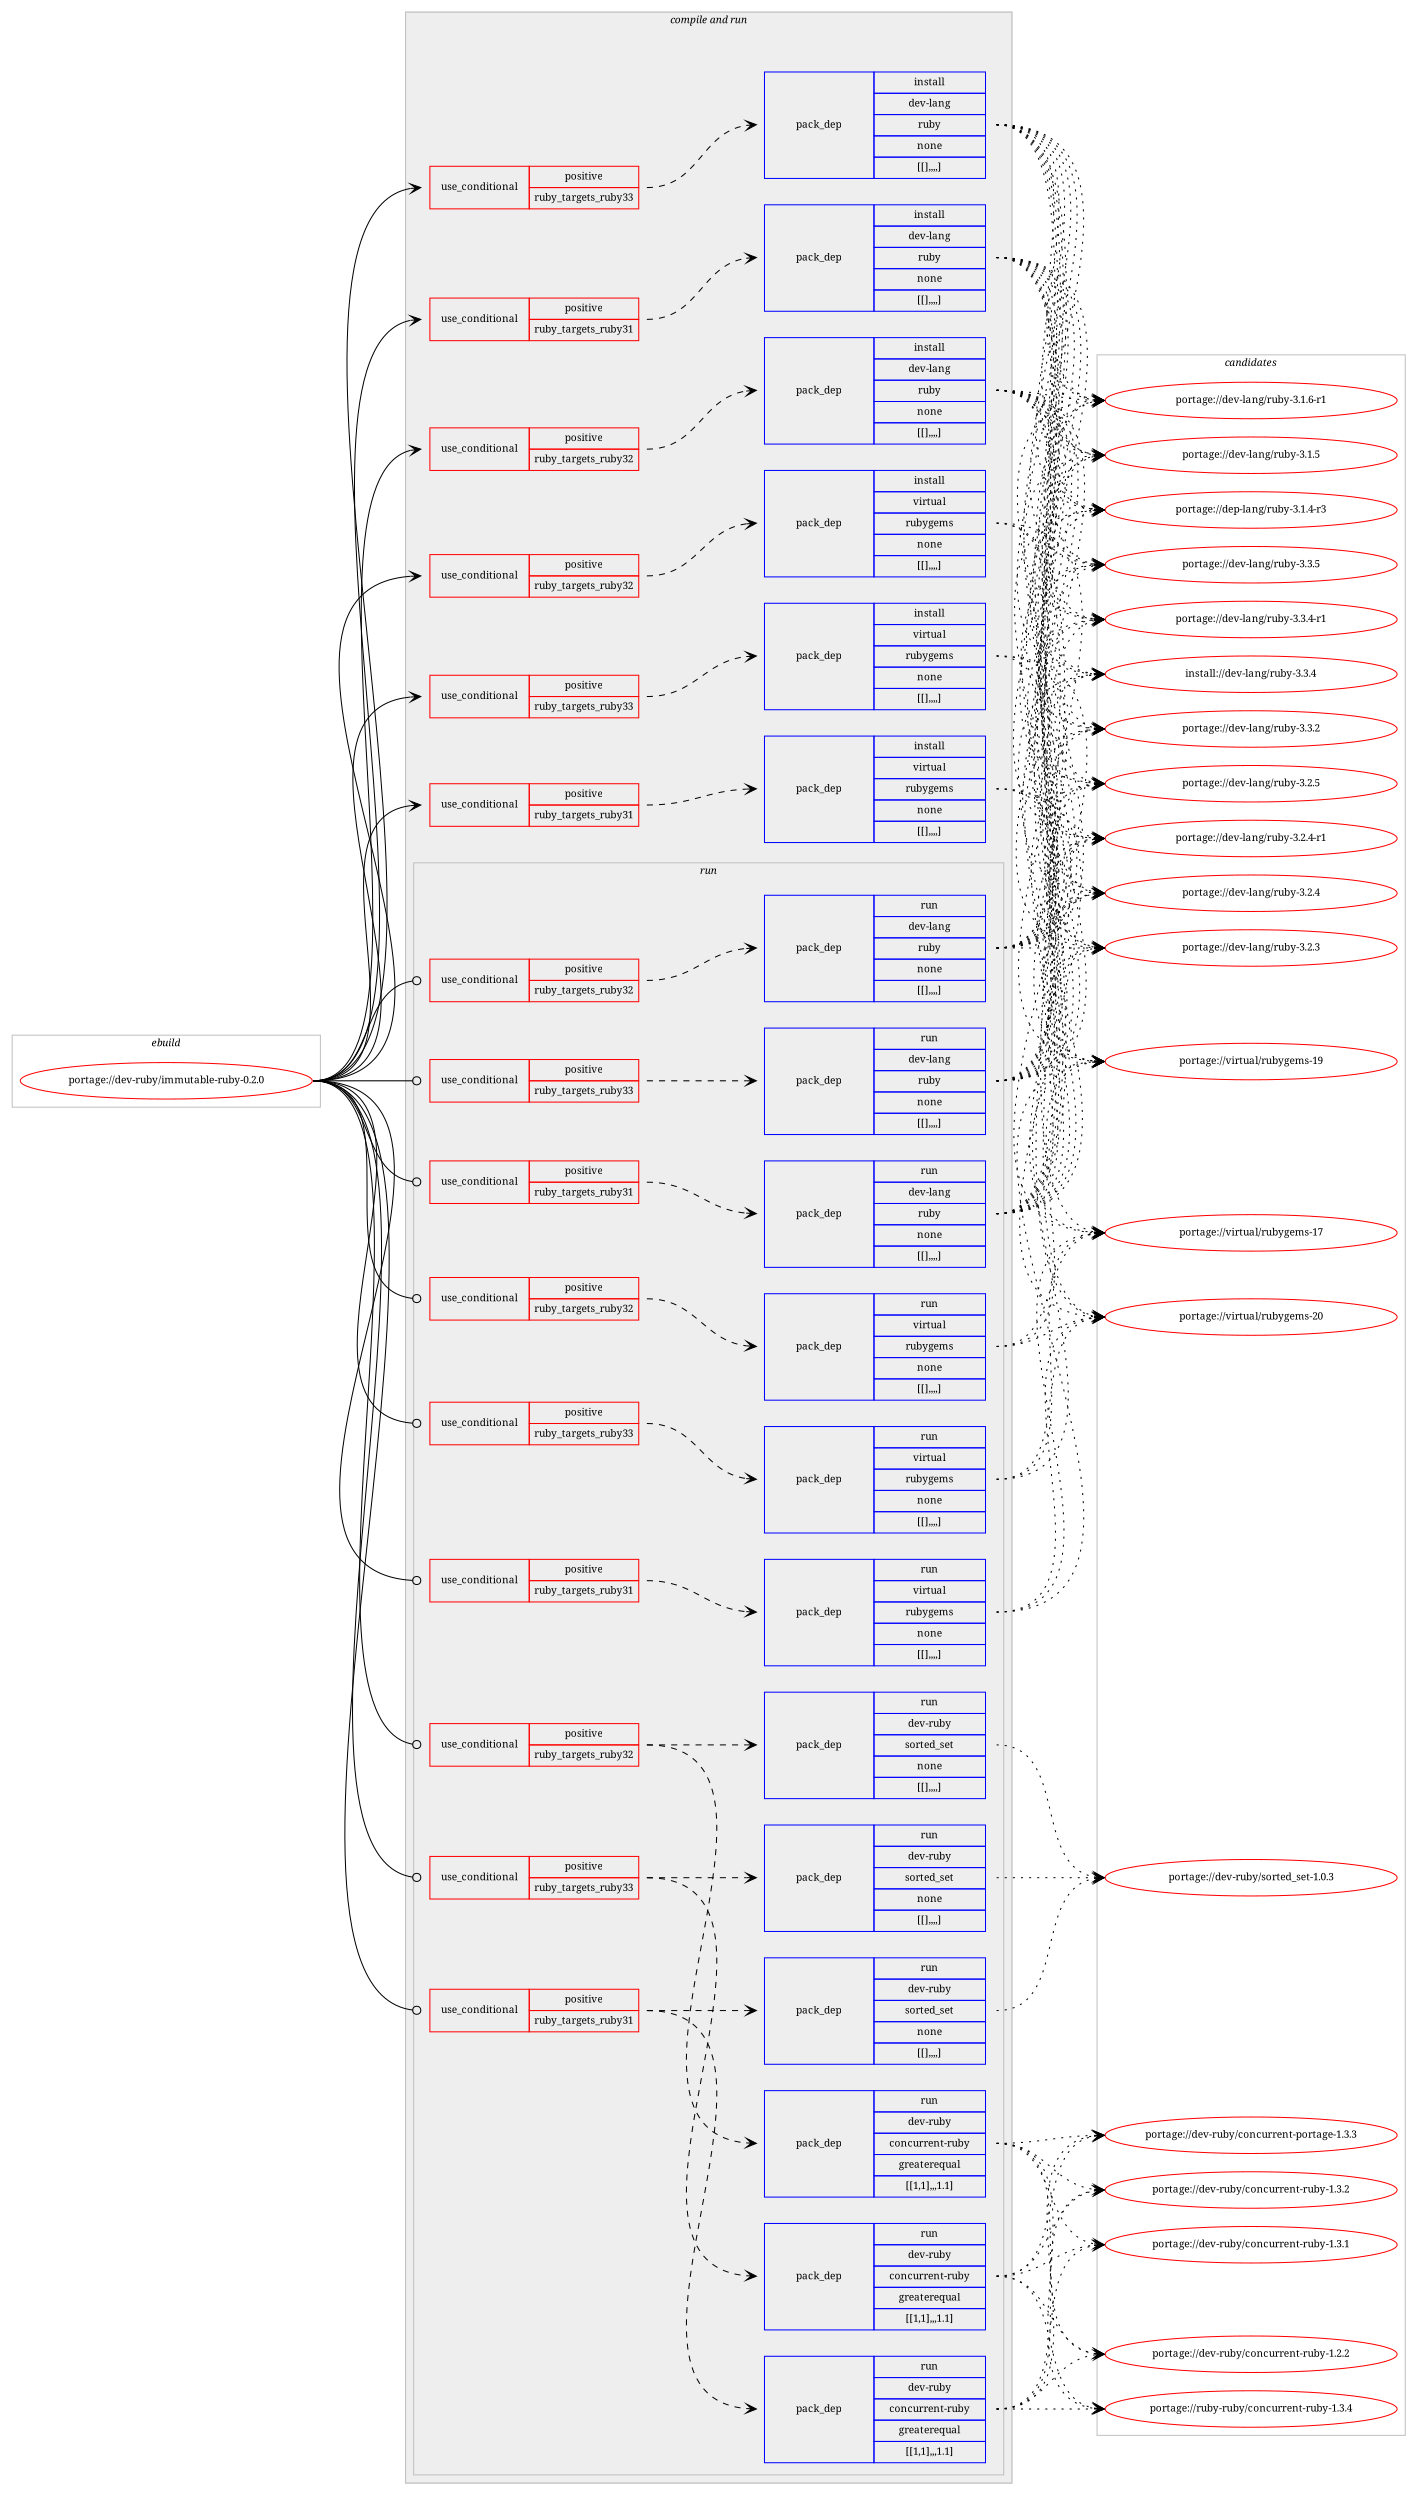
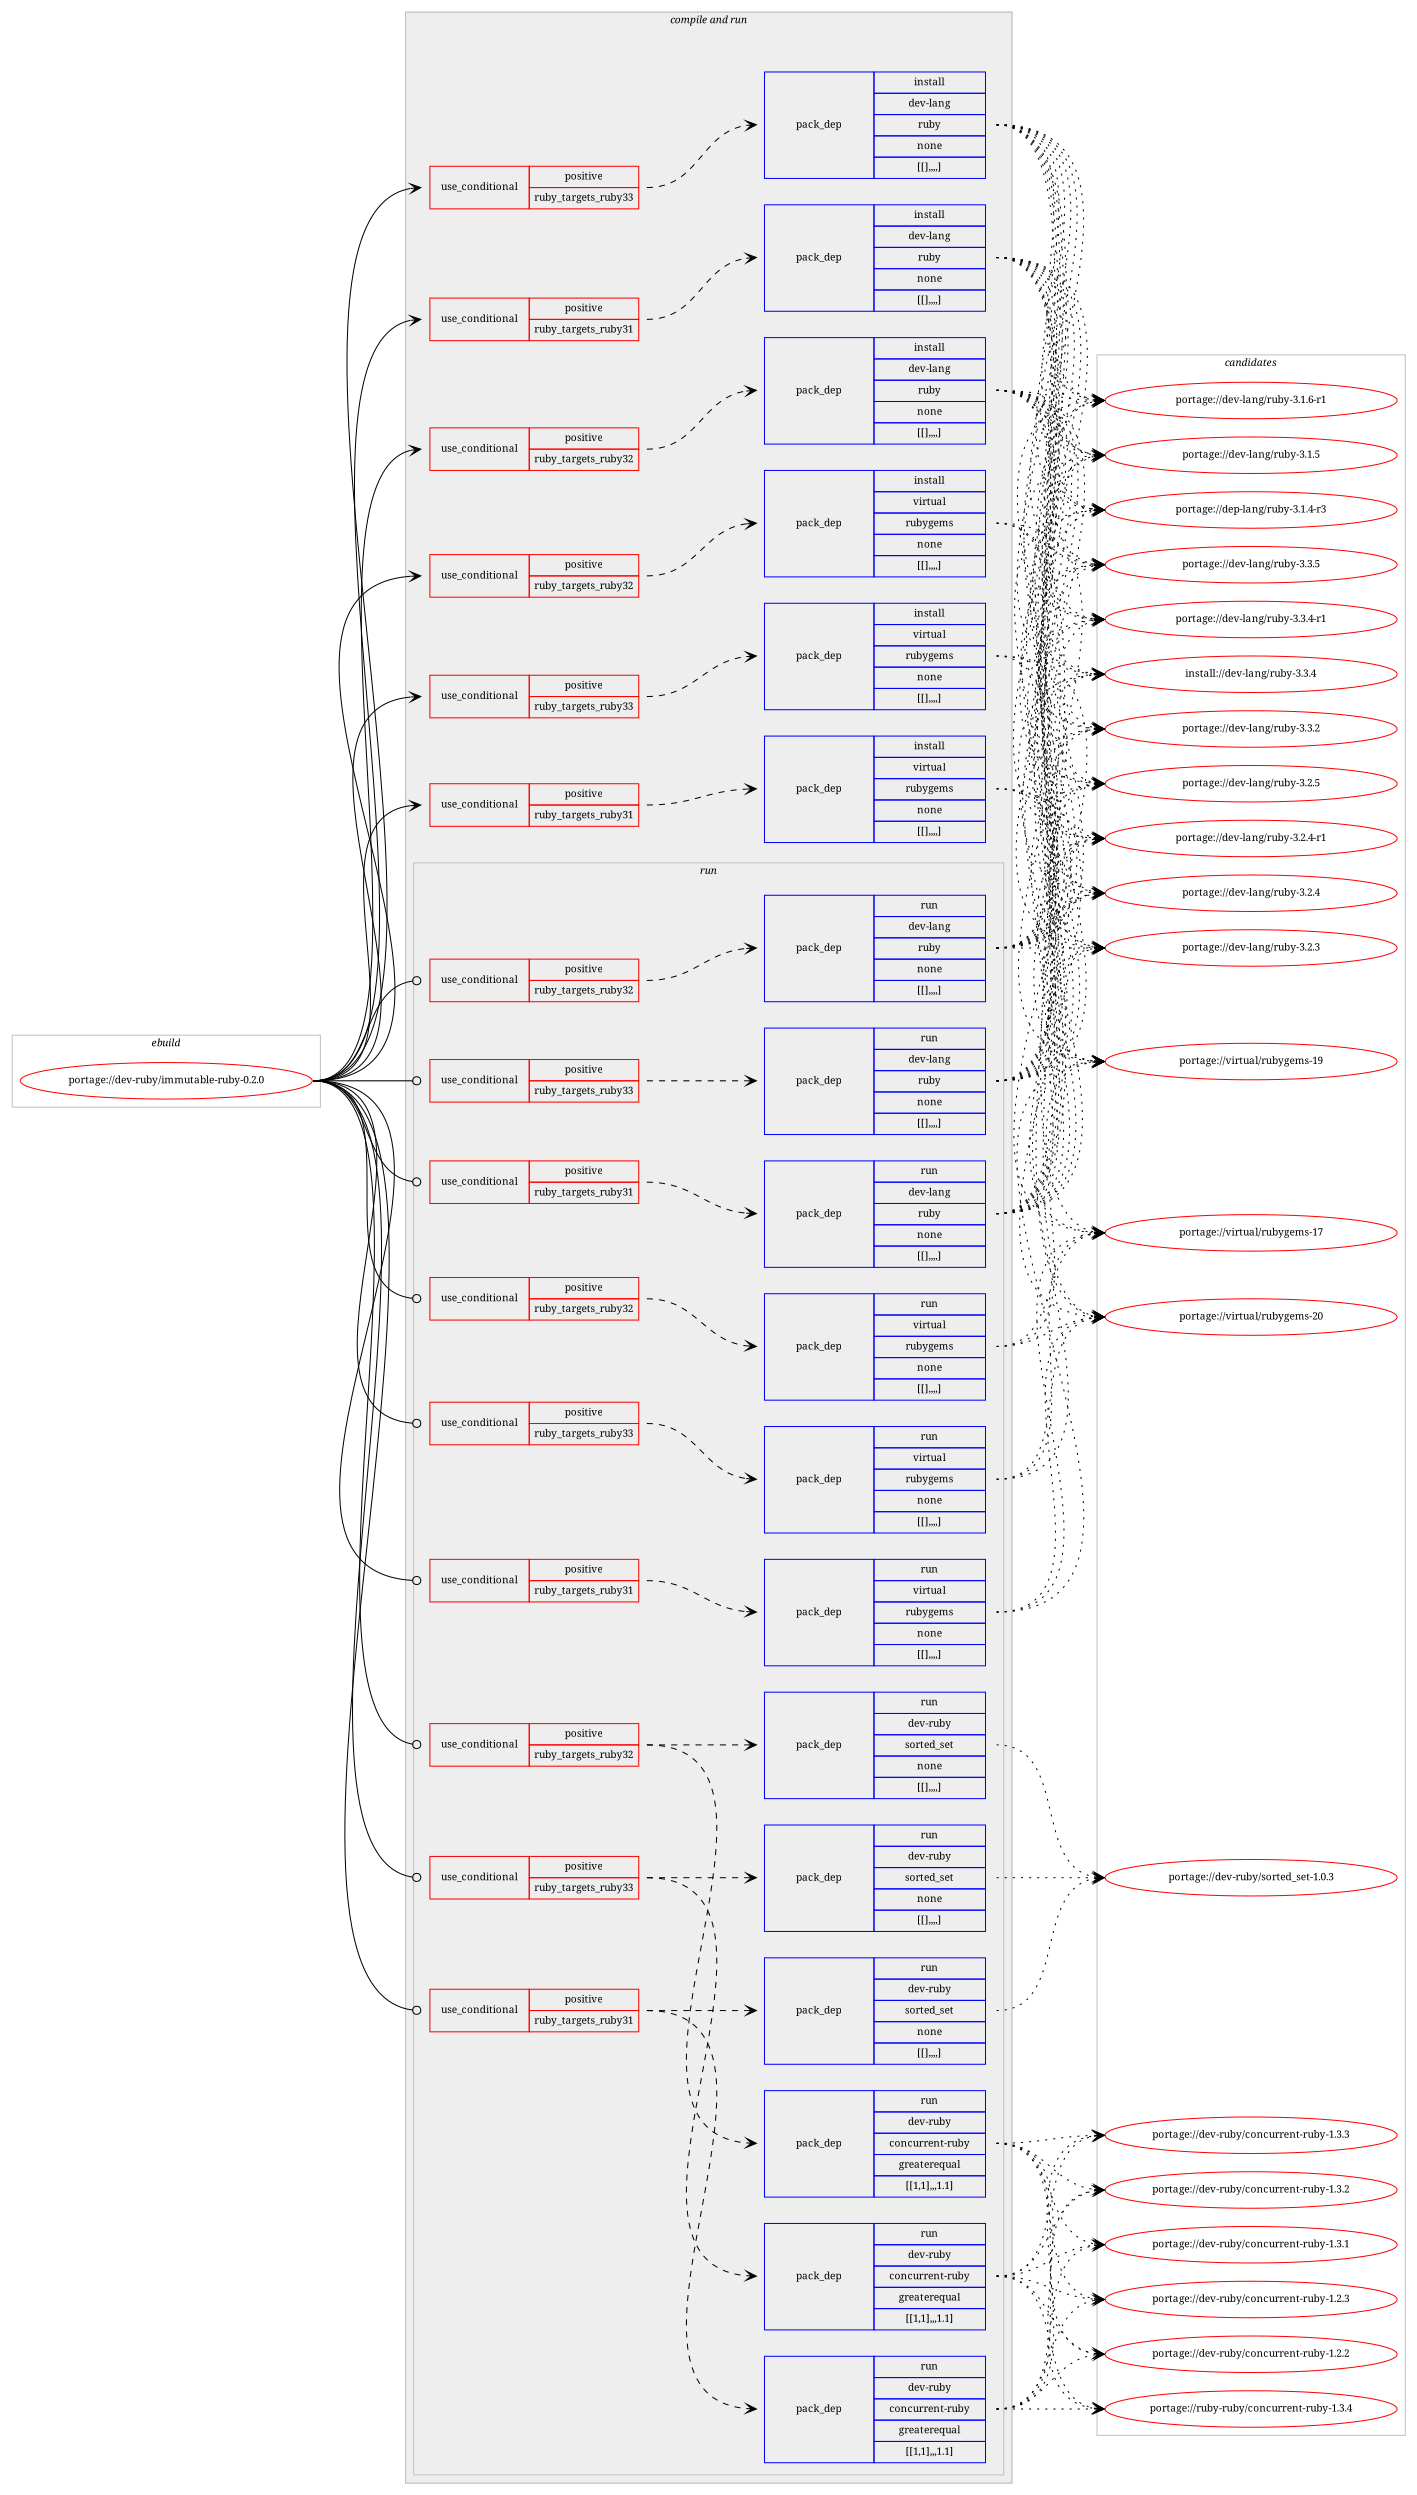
(1251, 2135) -> (1251, 2135)
none -> (1251, 2300)
